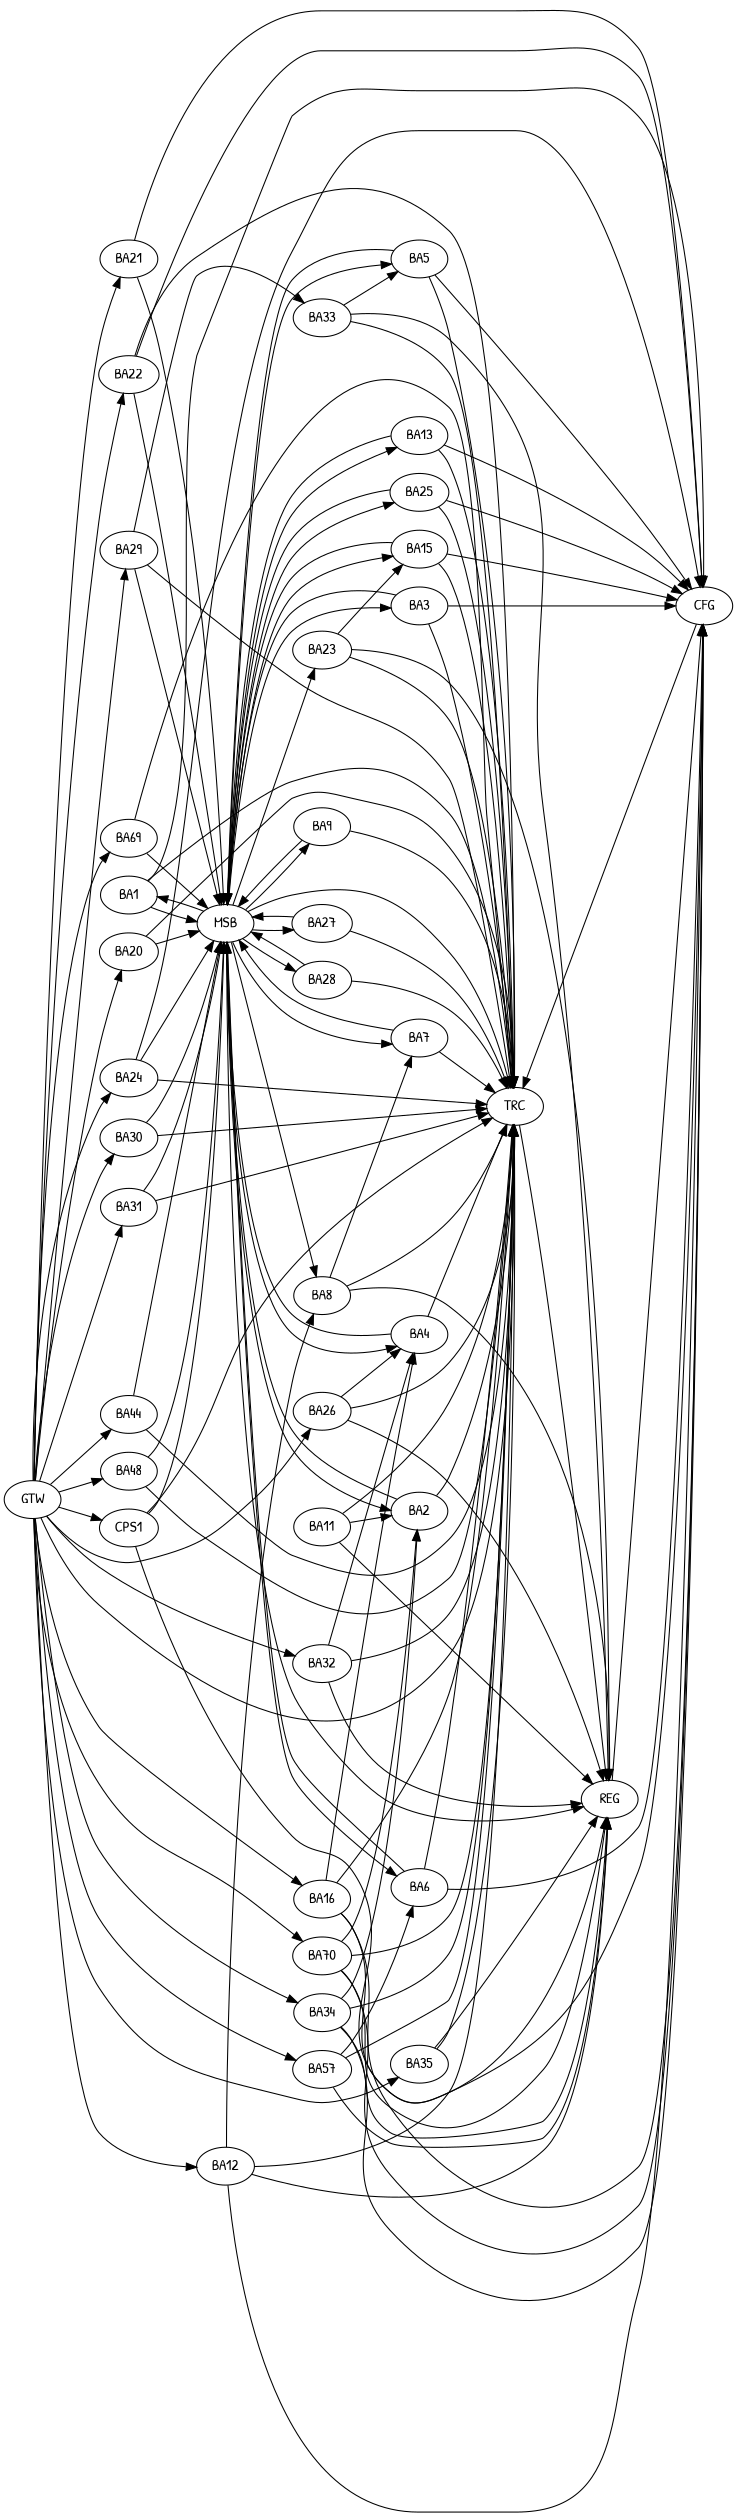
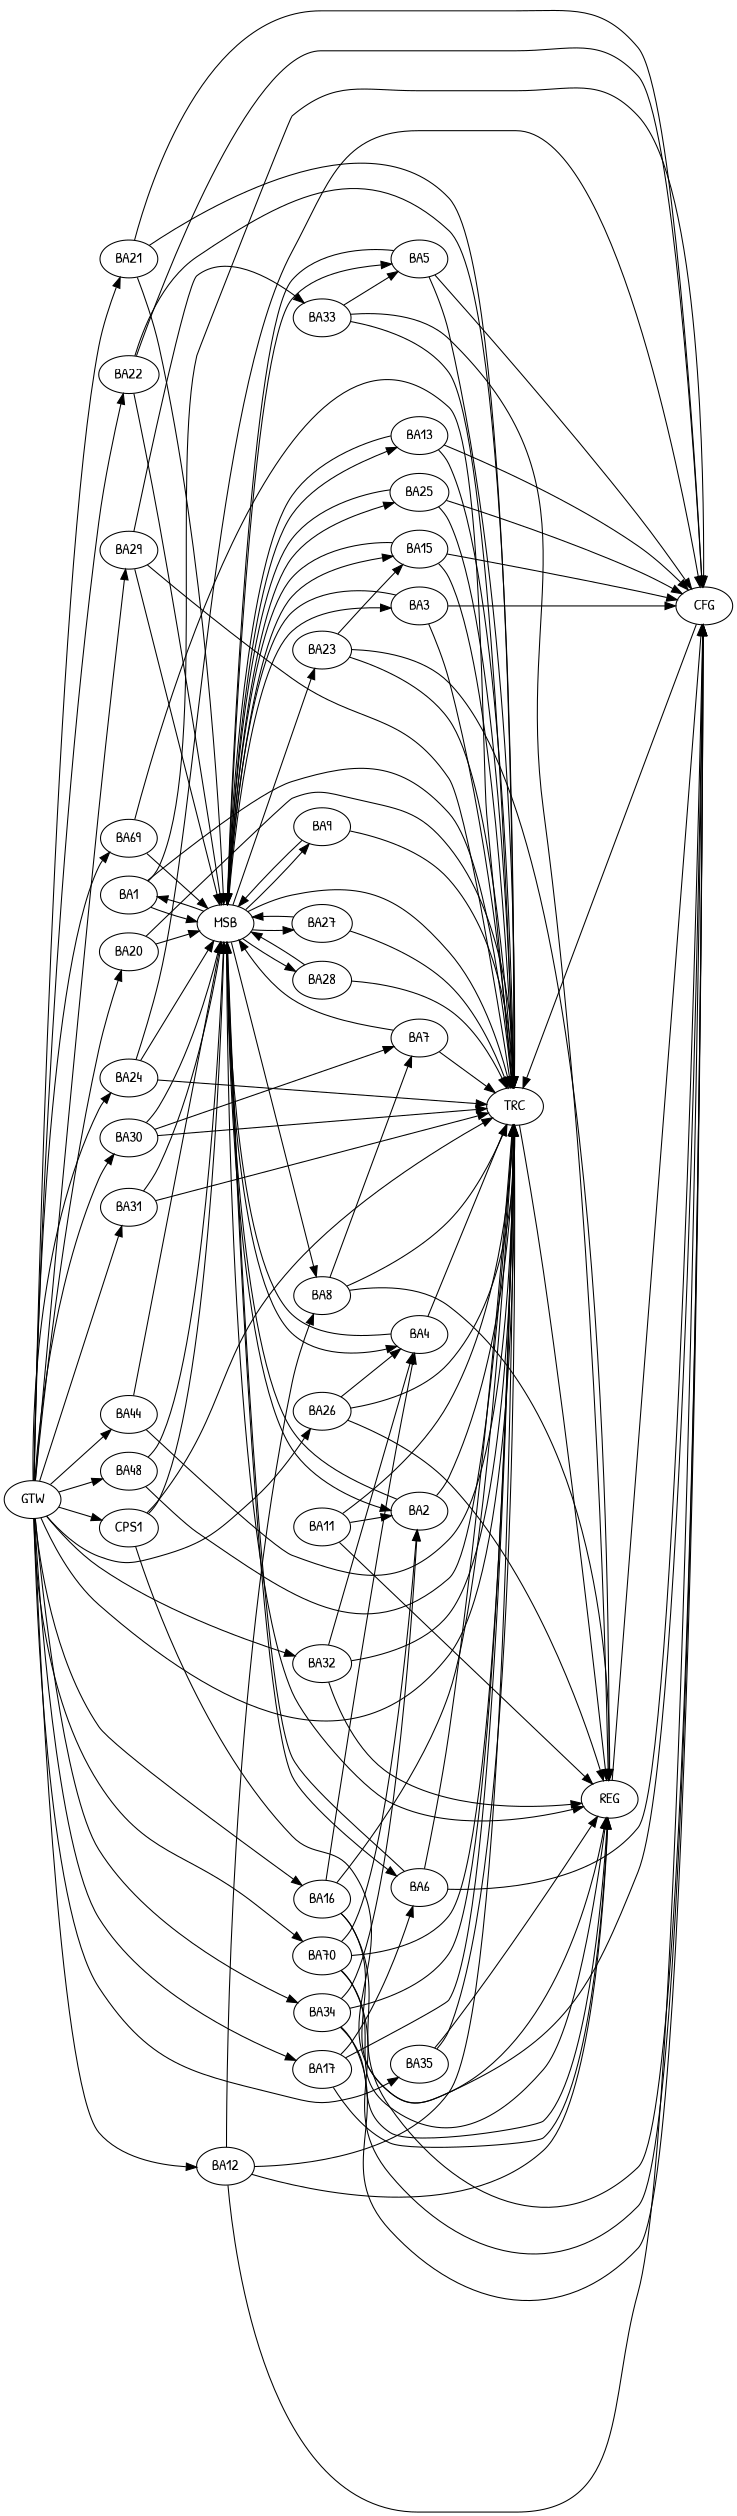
none -> (471, 261)
(291, 1017) -> (252, 1096)
(322, 2069) -> (322, 2069)
